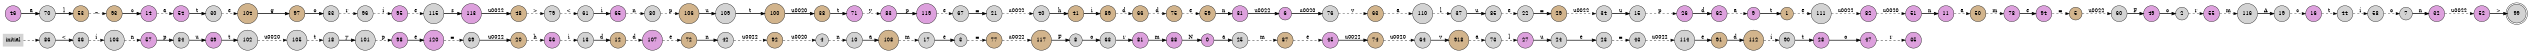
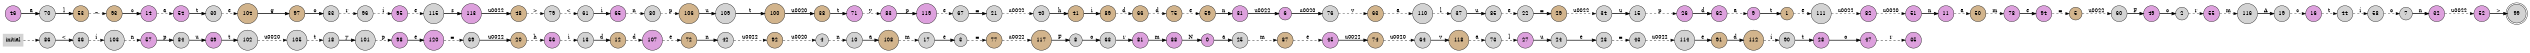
(1459, 40) -> (1459, 40)
